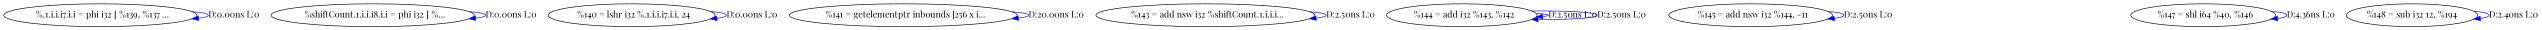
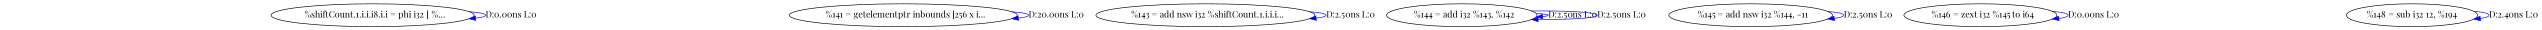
(100, 15) -> none
(632, 15) -> none
none -> (1980, 15)
(2203, 15) -> none
